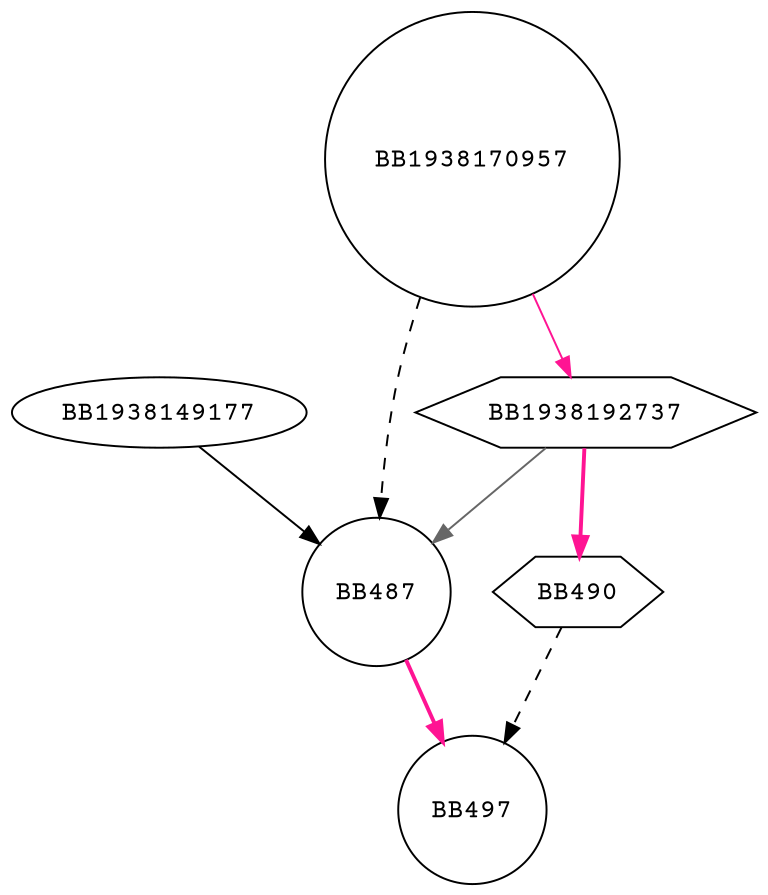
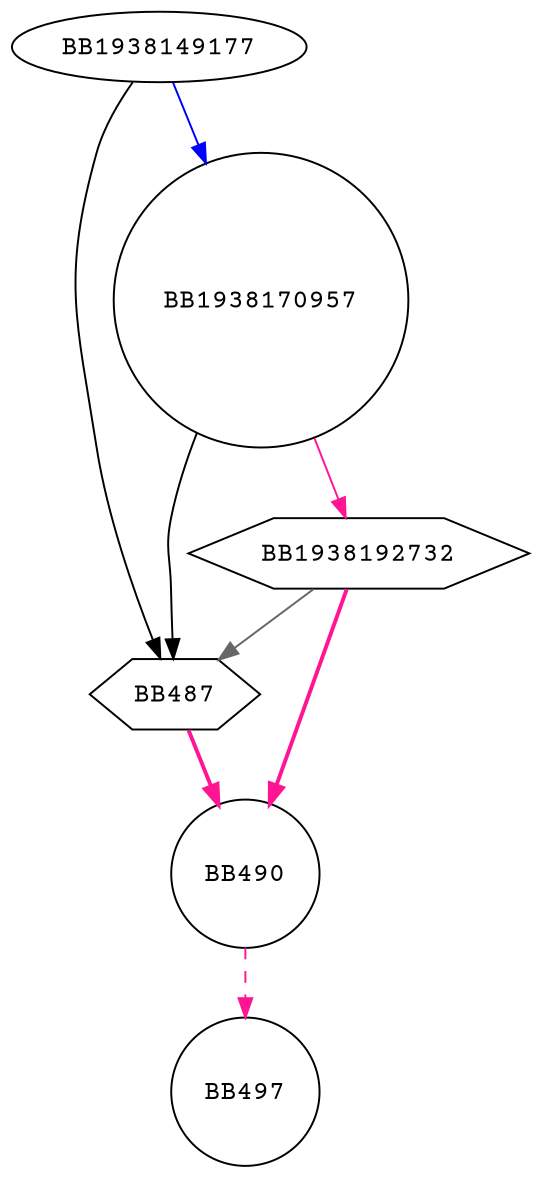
none -> (186, 114)
(394, 397) -> (169, 534)
(586, 412) -> (359, 553)
(376, 592) -> (175, 694)
(578, 592) -> (245, 874)
(538, 676) -> (245, 973)
(420, 692) -> (200, 758)
